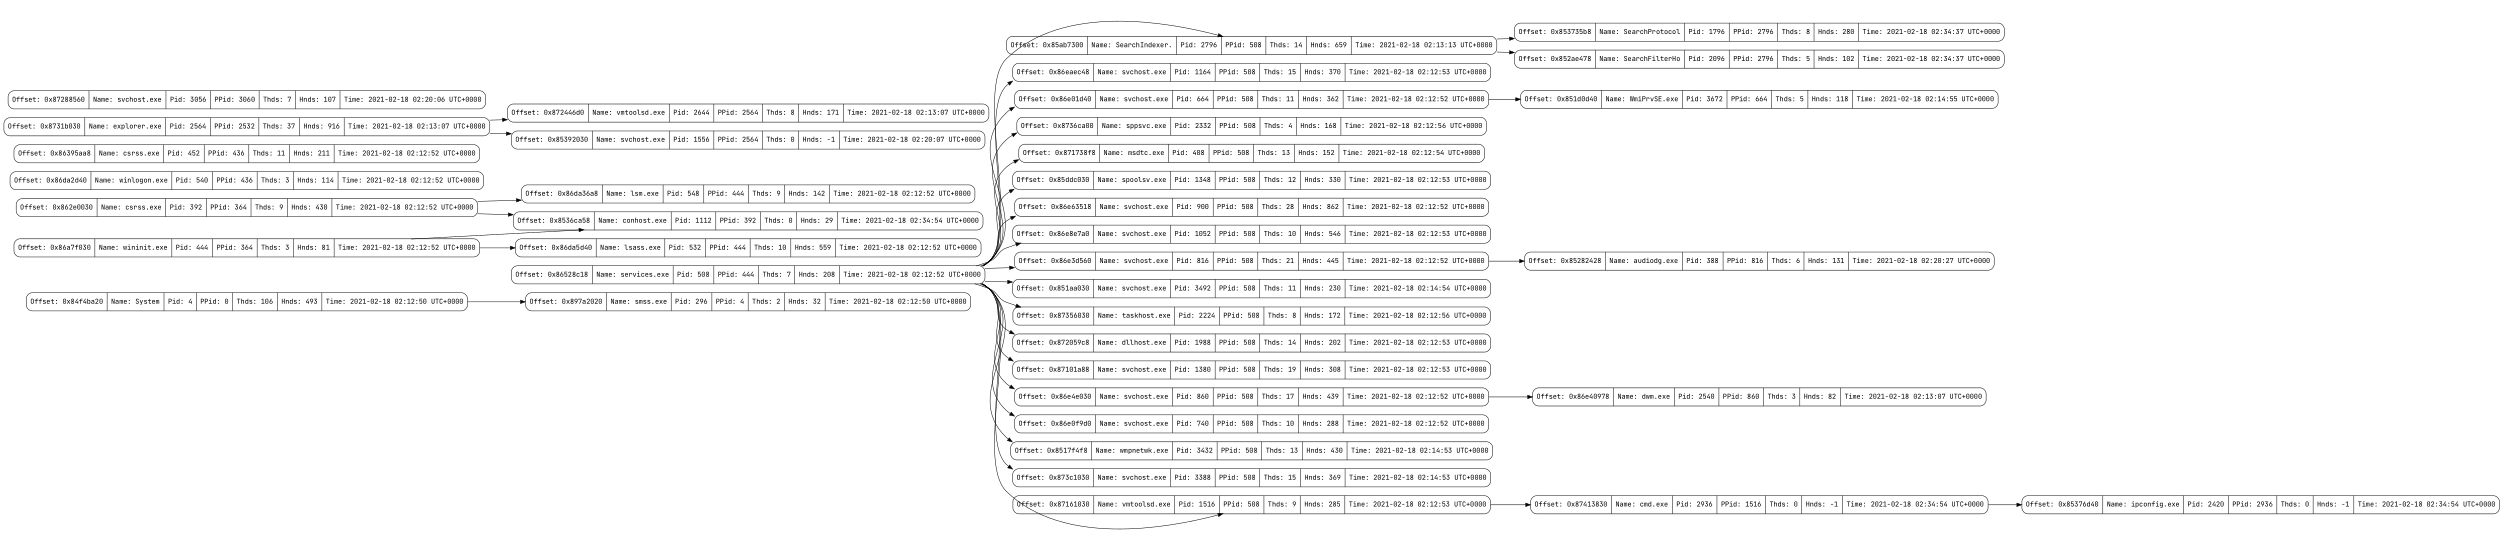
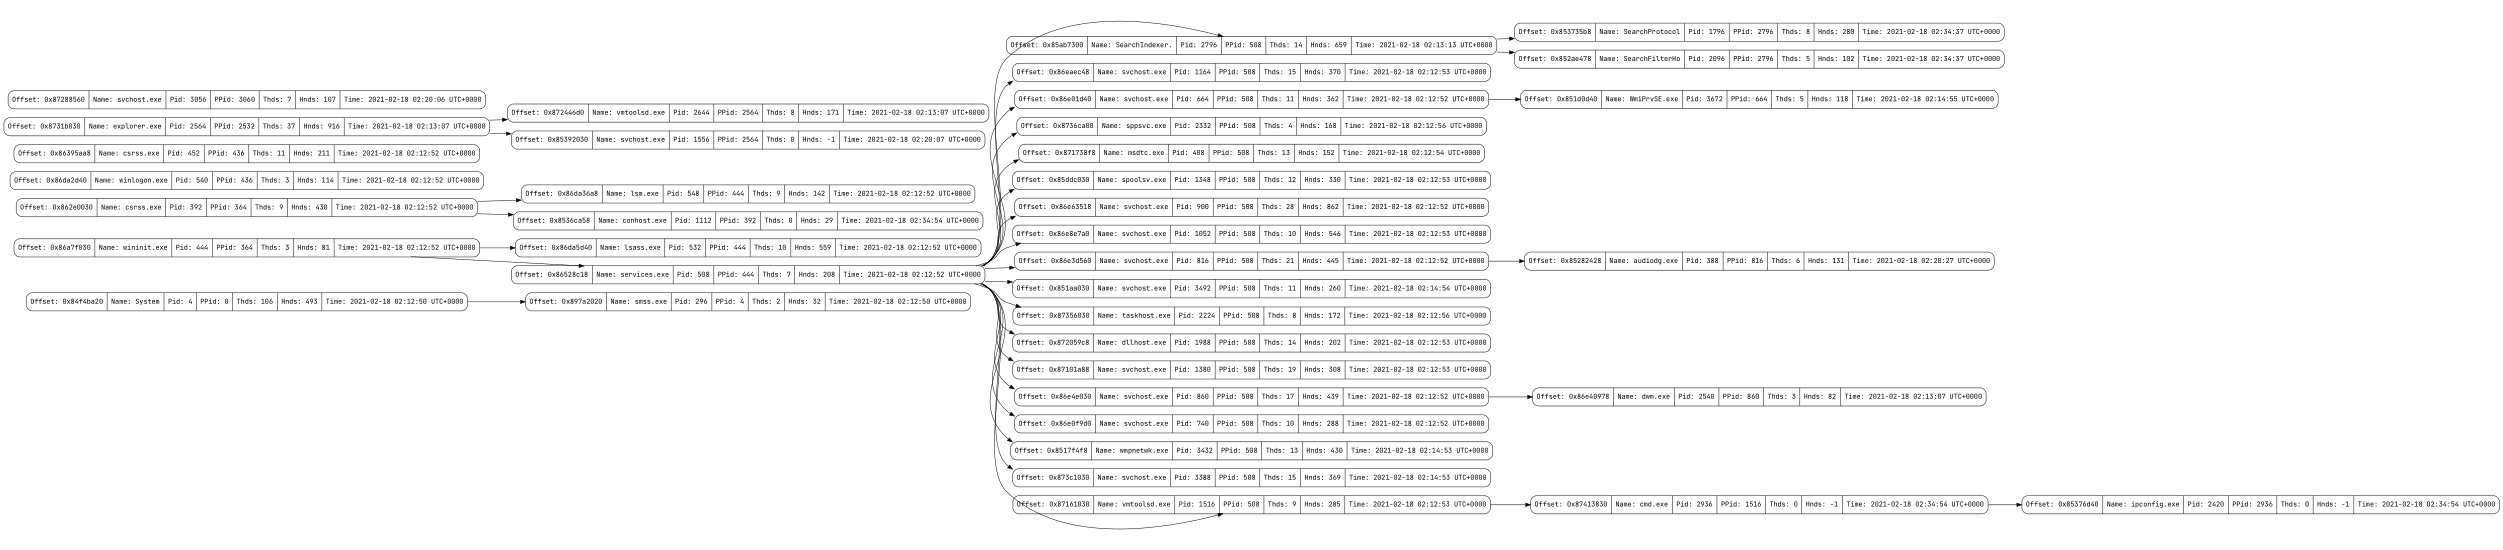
(495, 235) -> (495, 261)
(1323, 288) -> (1323, 288)
